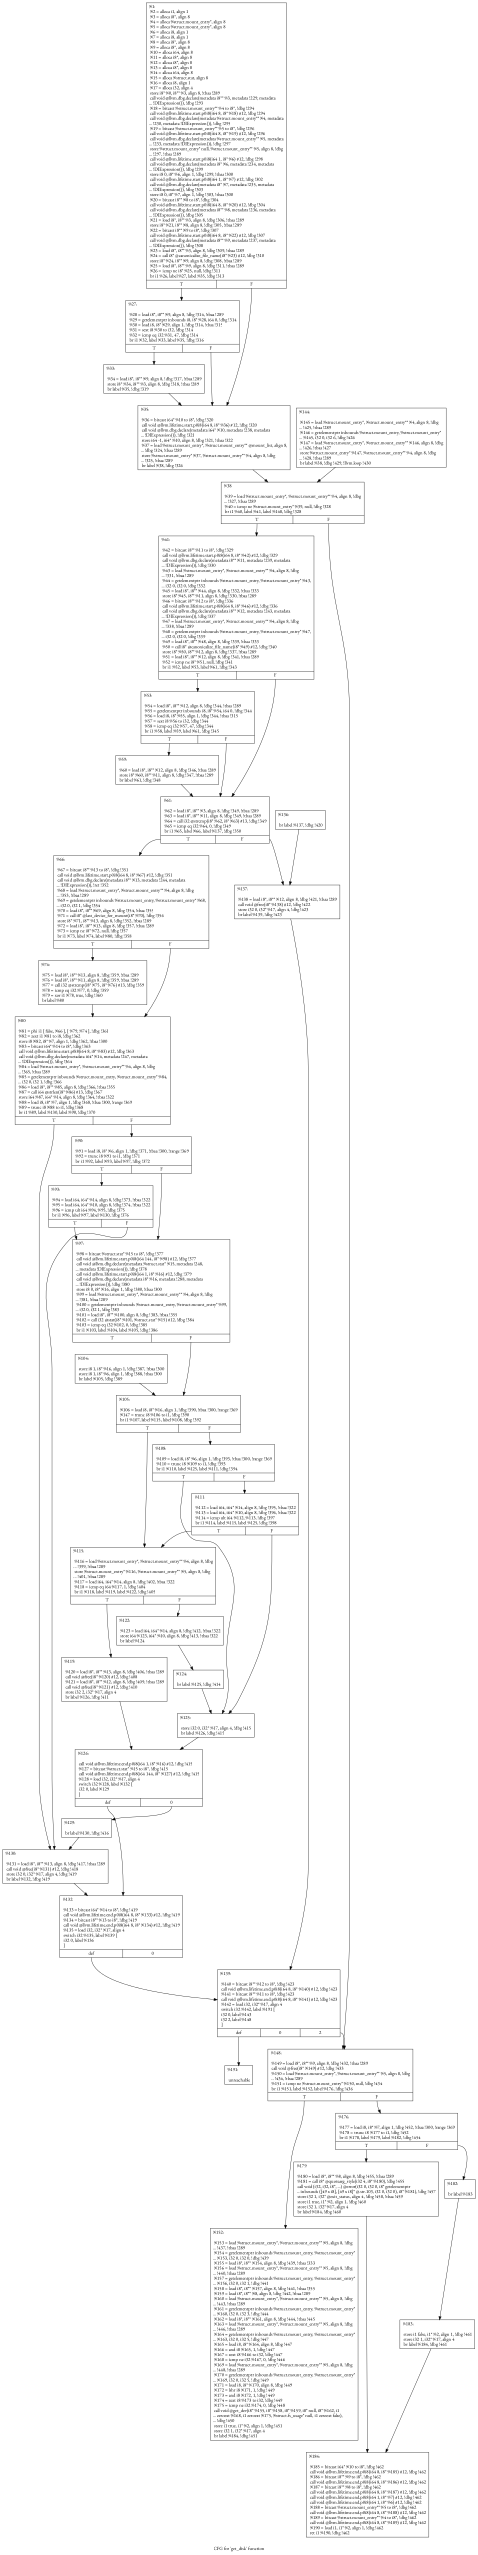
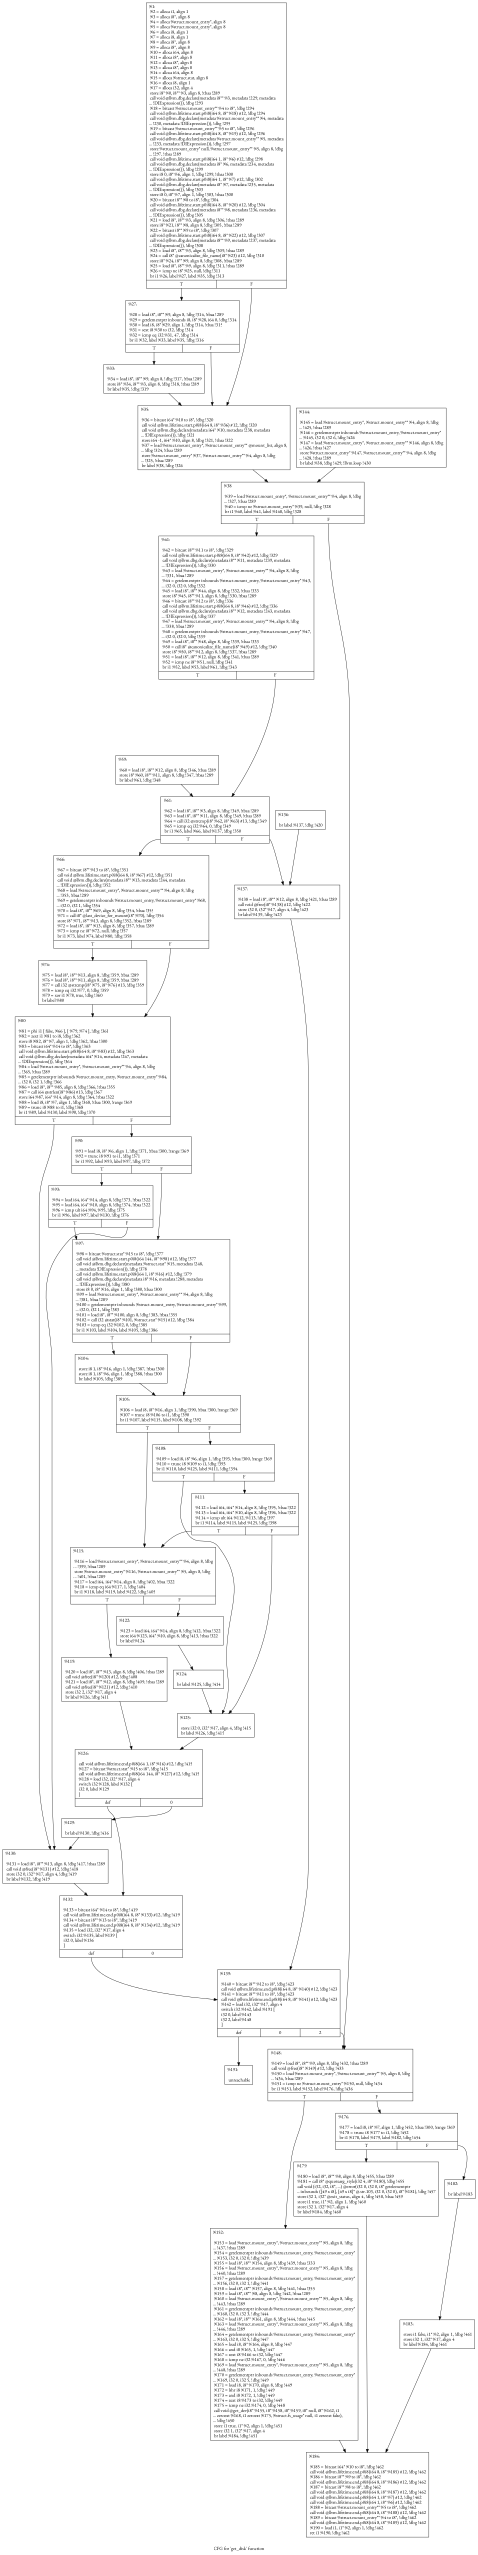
(198, 717) -> none
(83, 885) -> (84, 885)
none -> (112, 1347)
(154, 1415) -> (154, 1415)
none -> (342, 2445)
